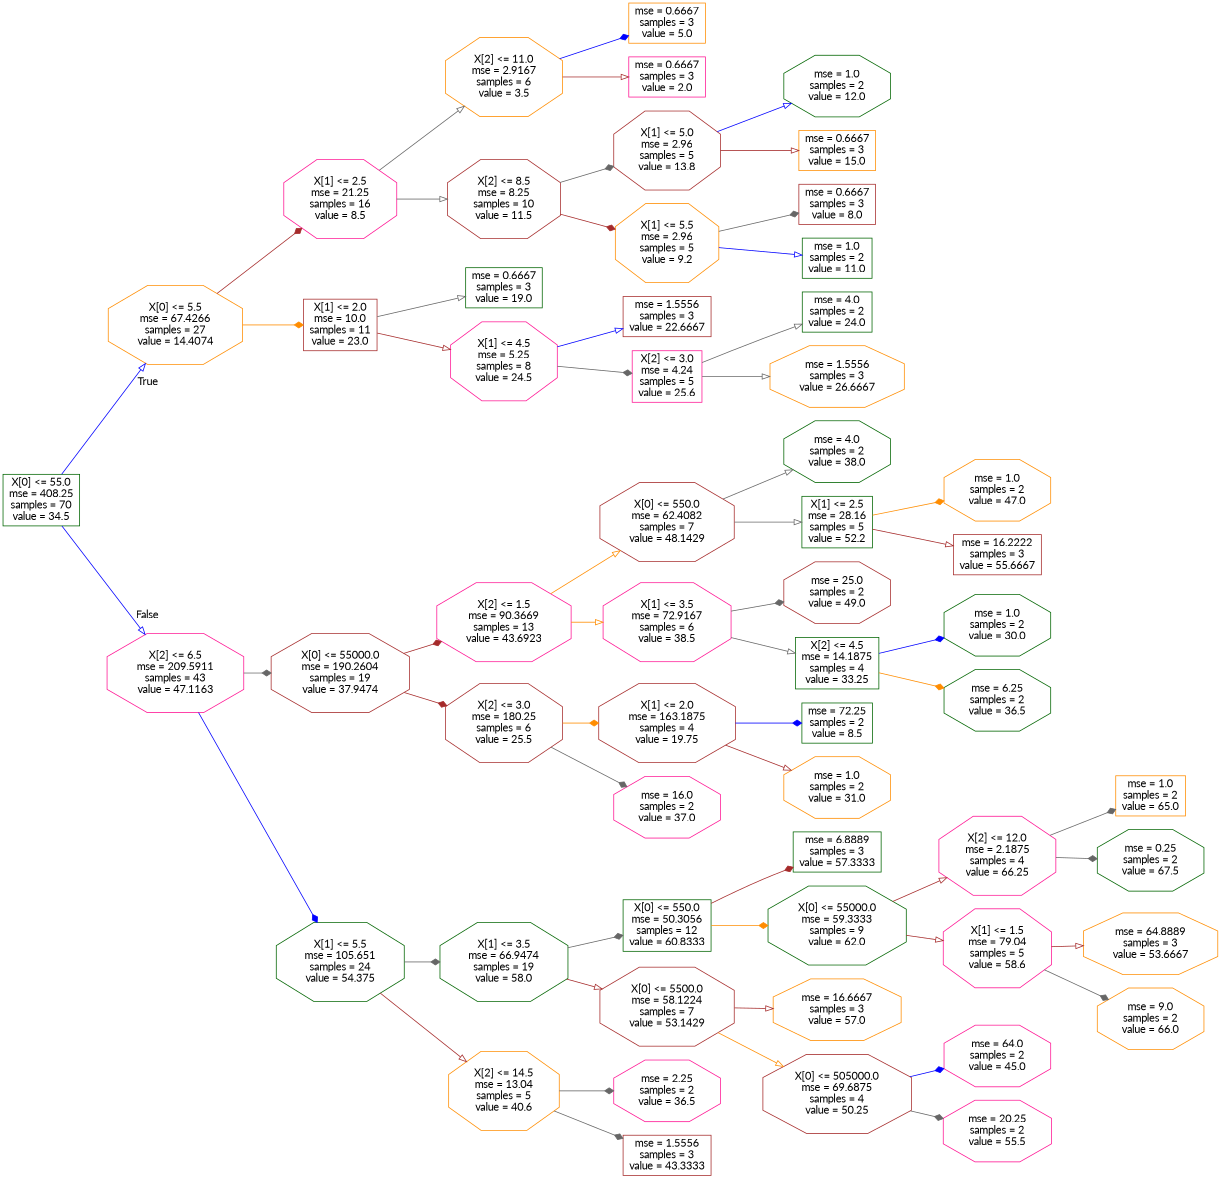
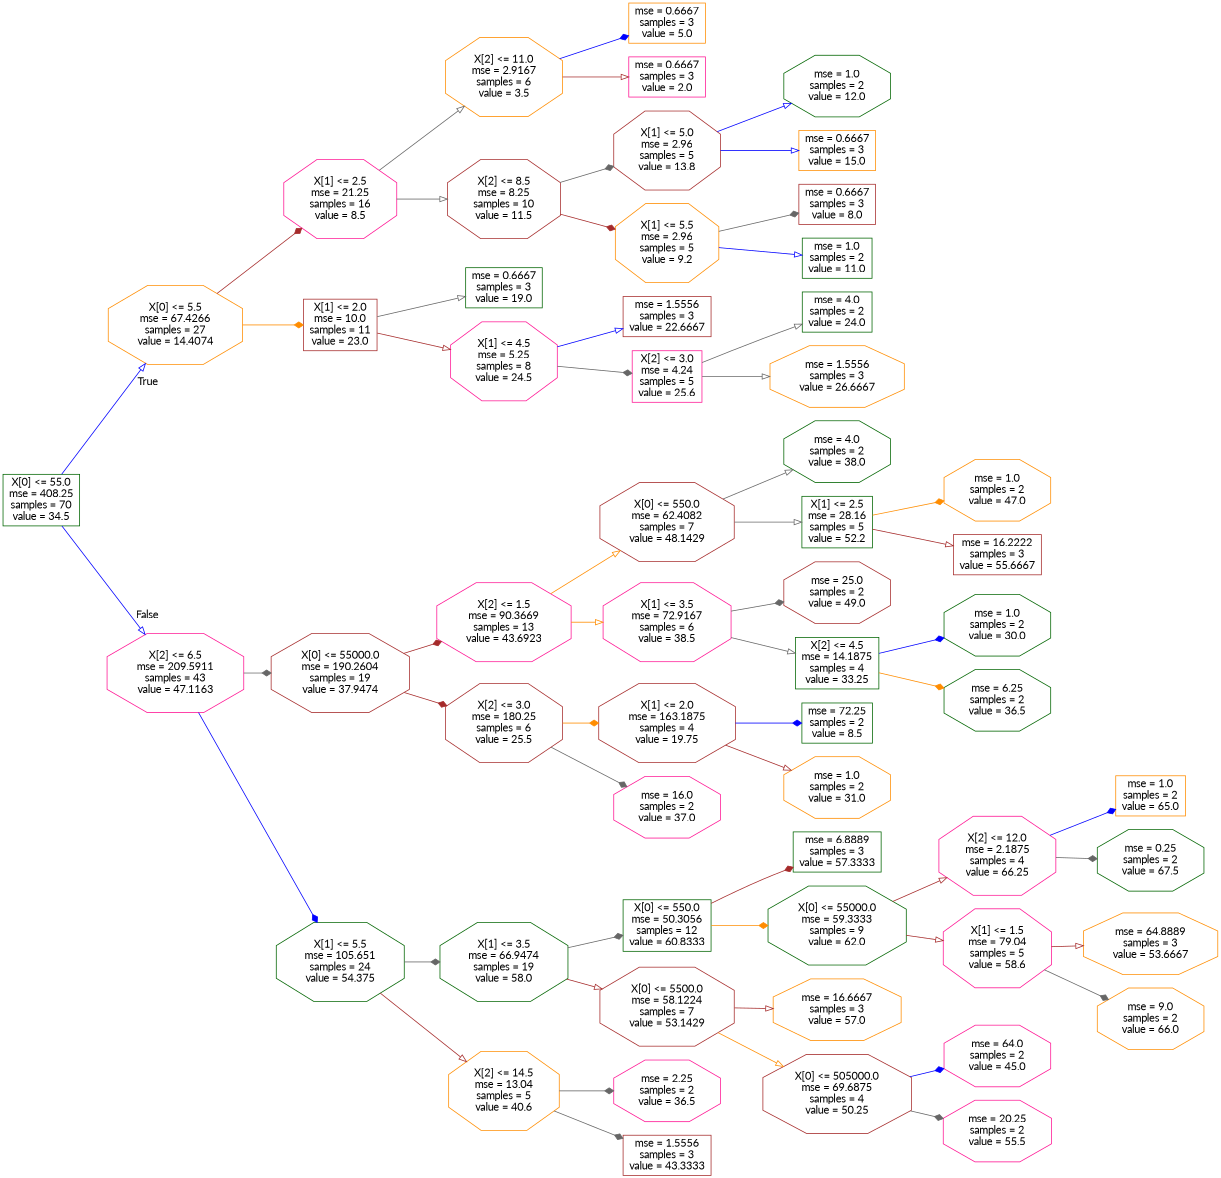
(756, 151) -> (756, 151)
(1079, 824) -> (1079, 824)
